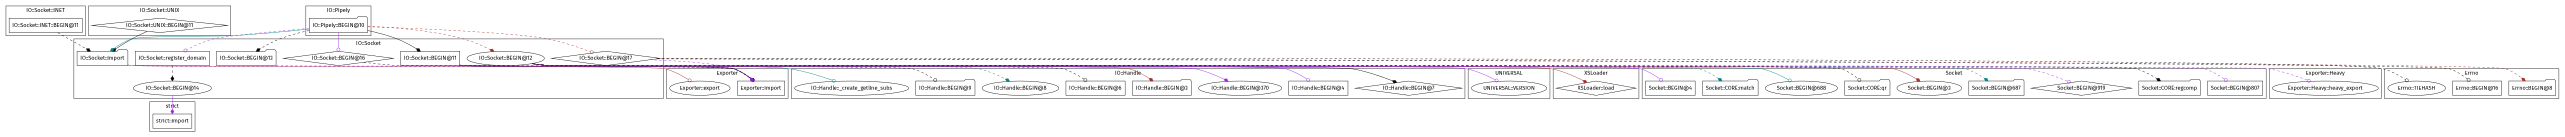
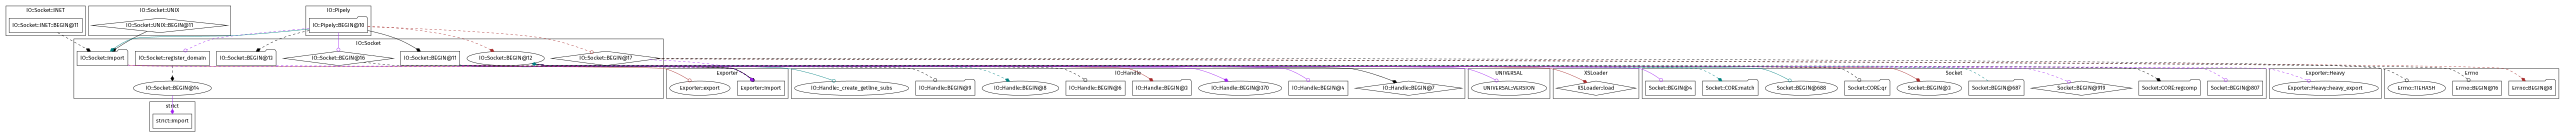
(1259, 66) -> (1264, 66)
